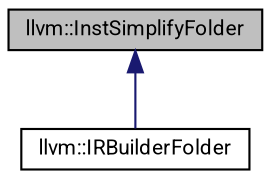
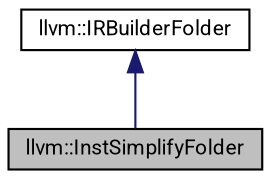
(135, 101) -> (135, 101)
